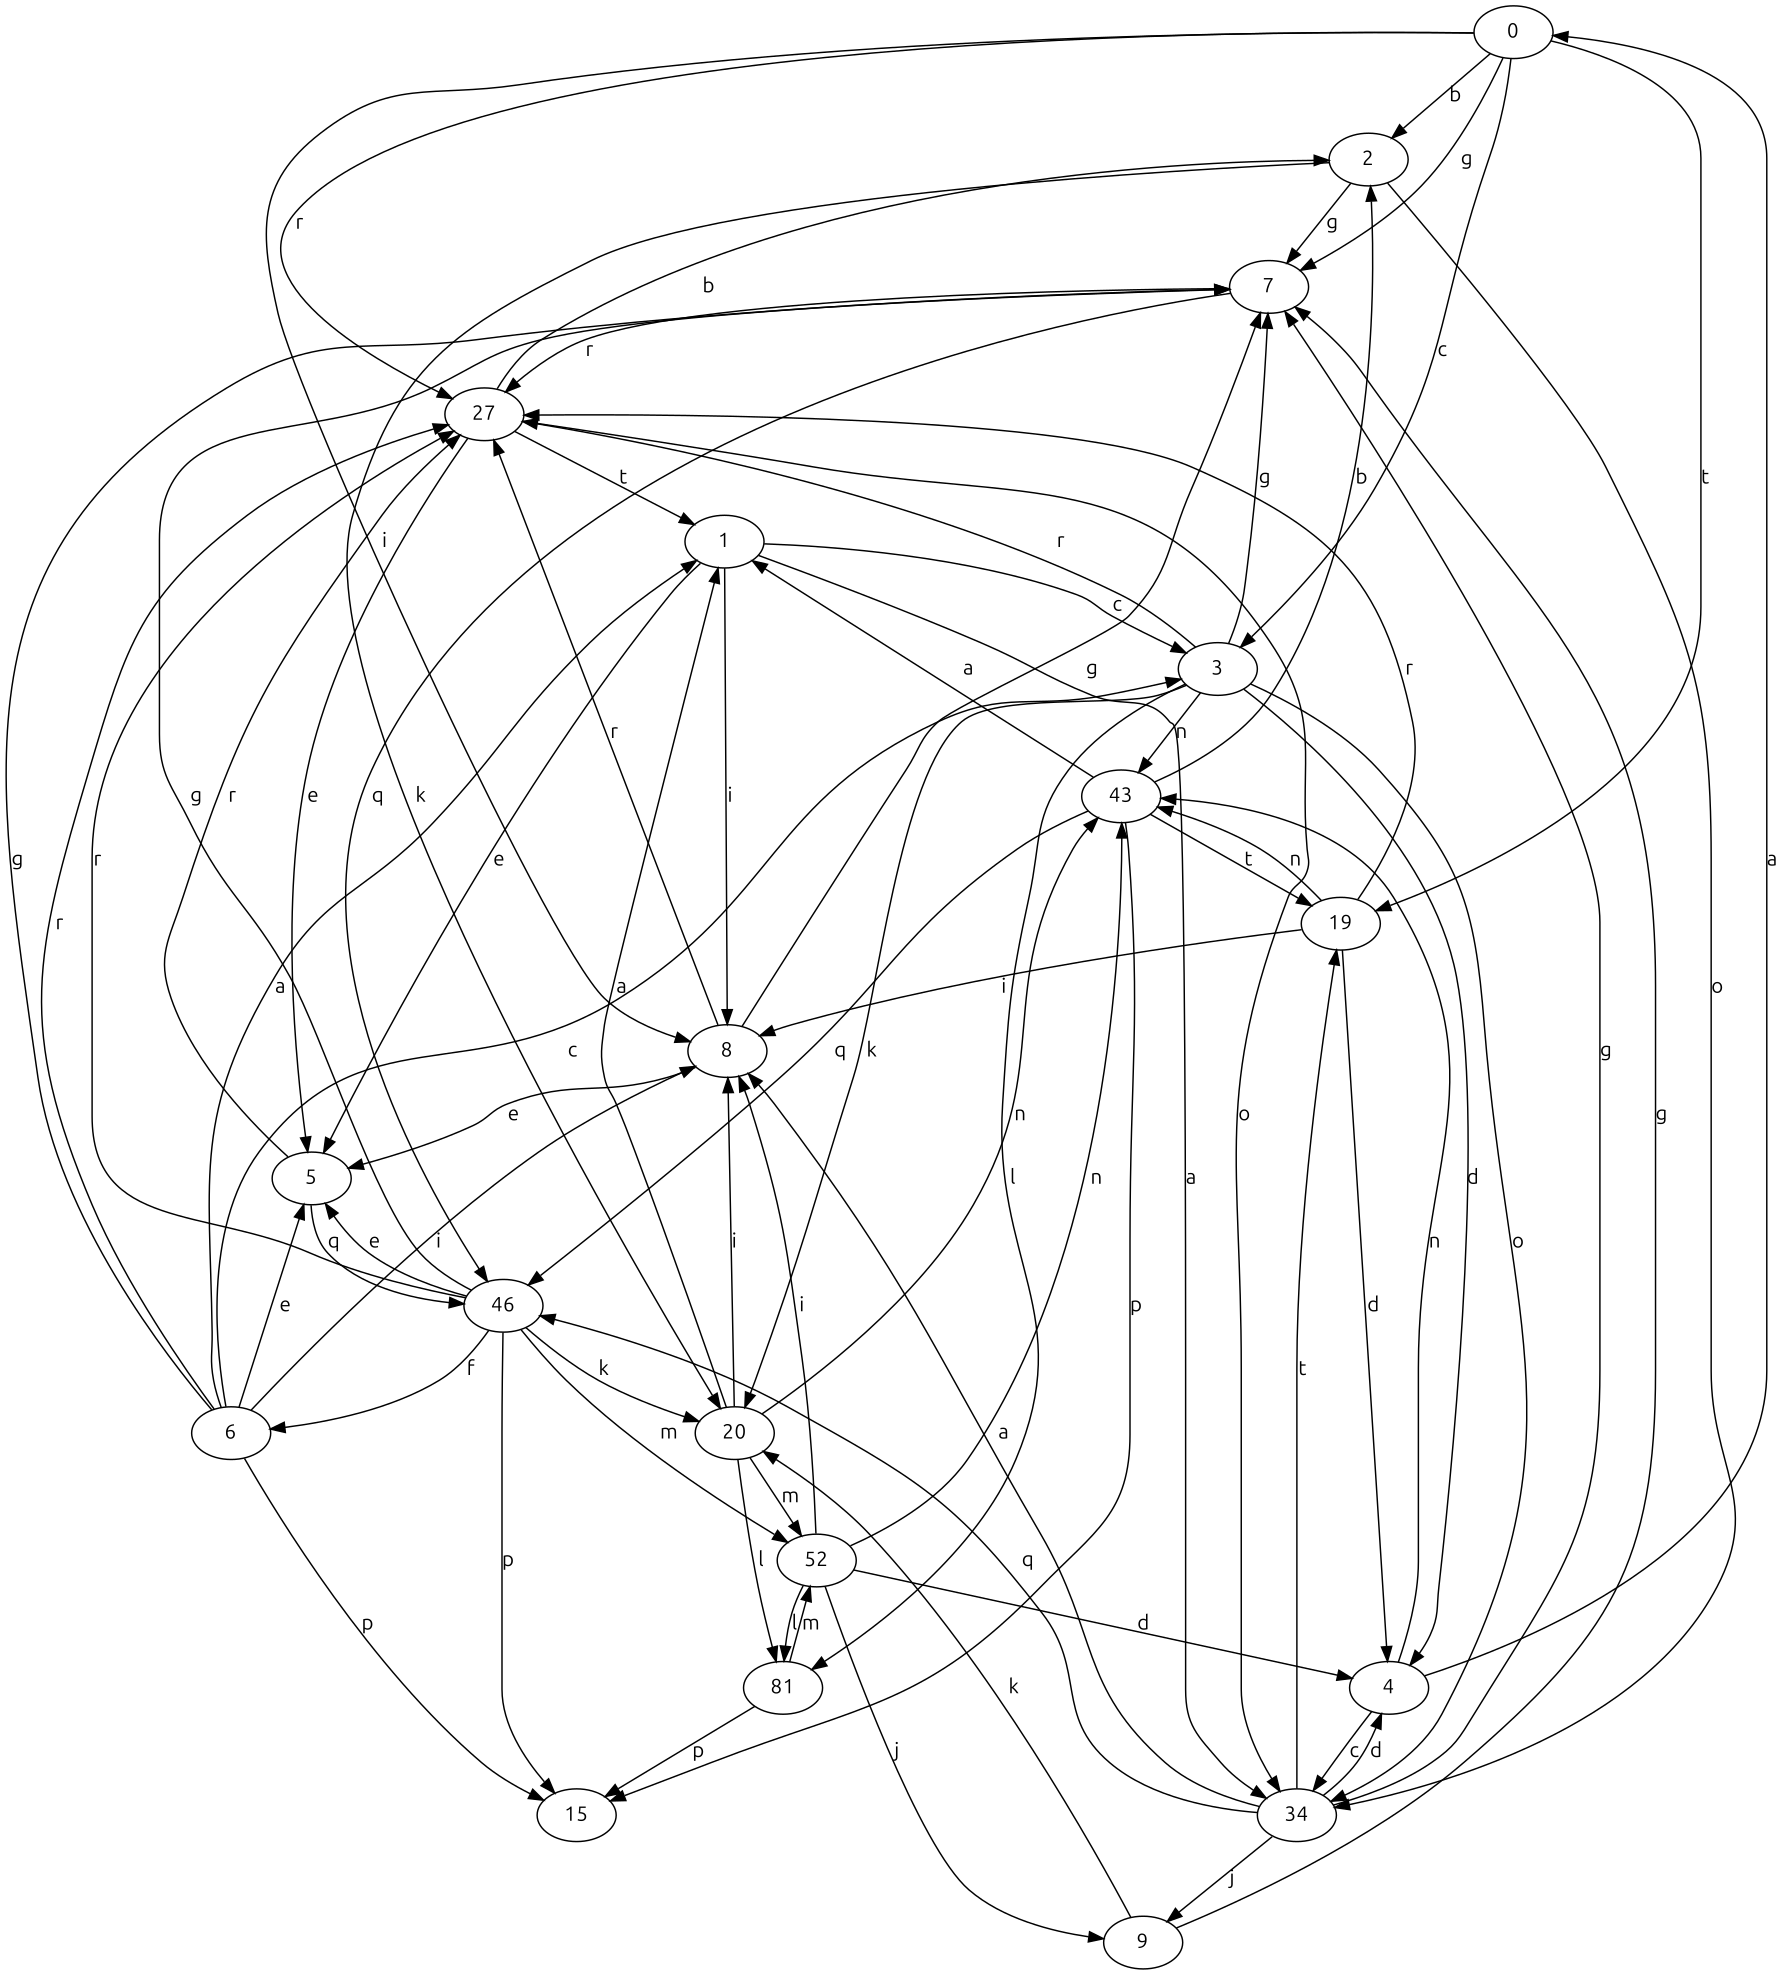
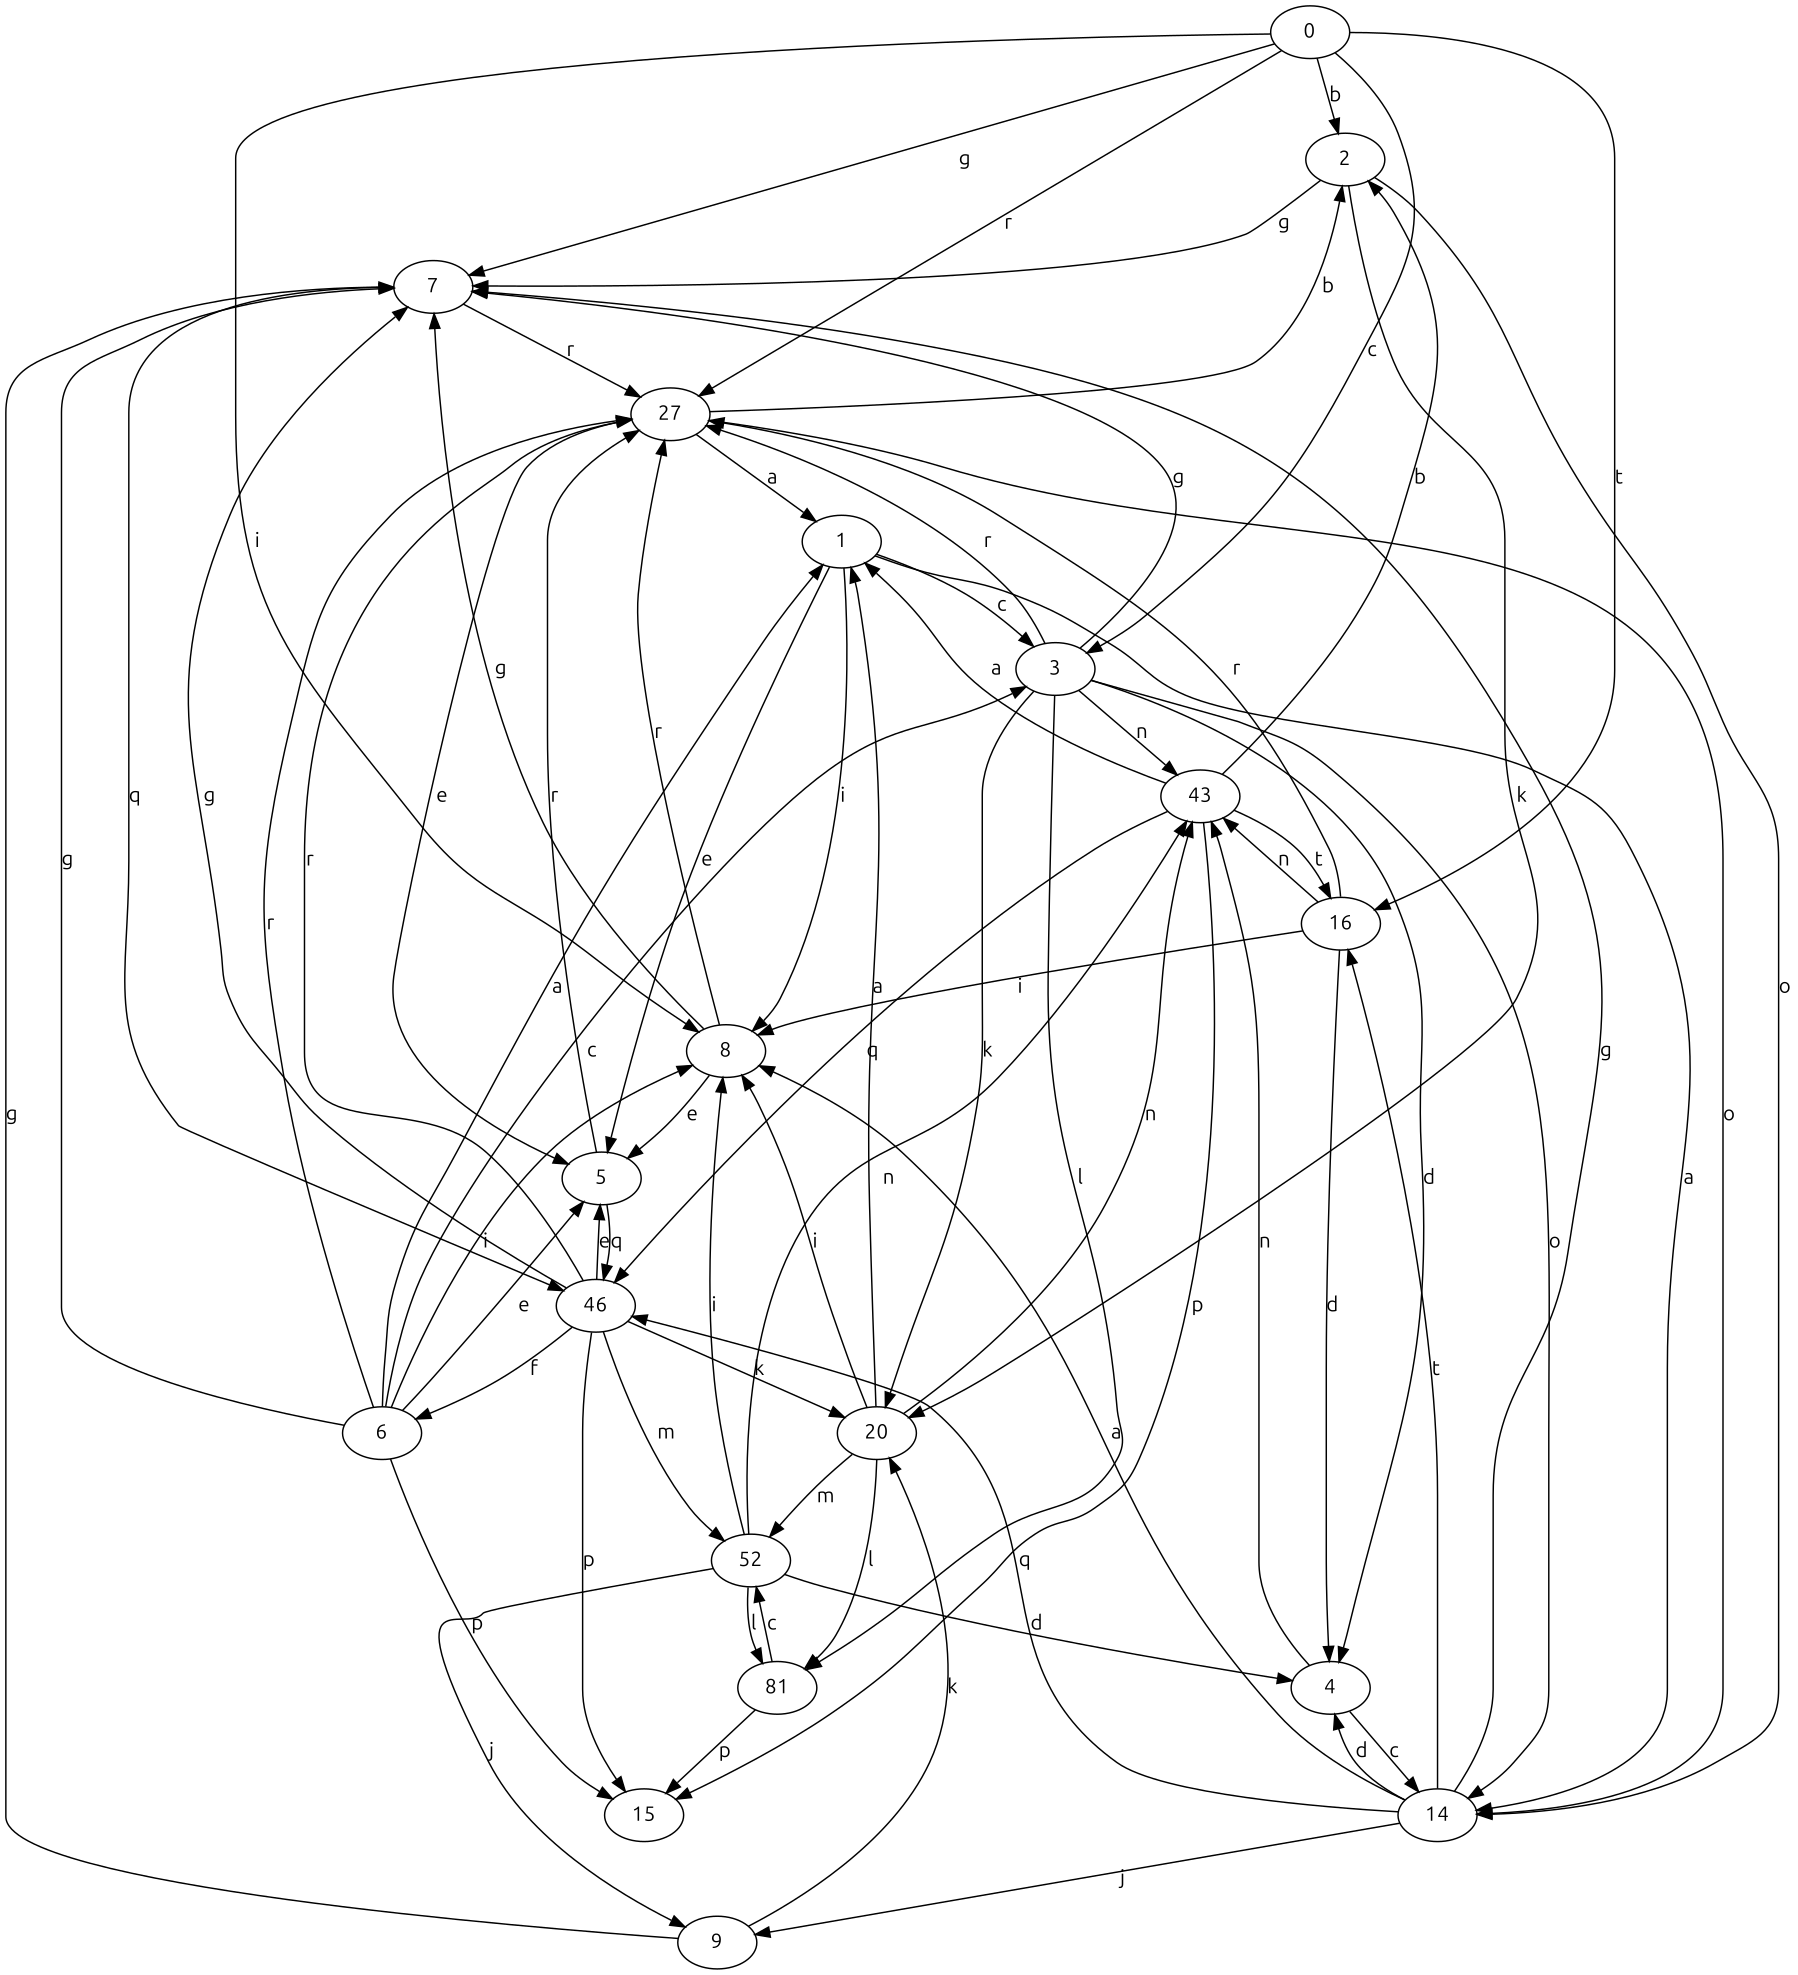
(623, 478) -> (773, 478)
(1767, 881) -> none
(1341, 924) -> (1341, 924)
(812, 1624) -> (772, 1624)
(1297, 1815) -> (1438, 1815)
